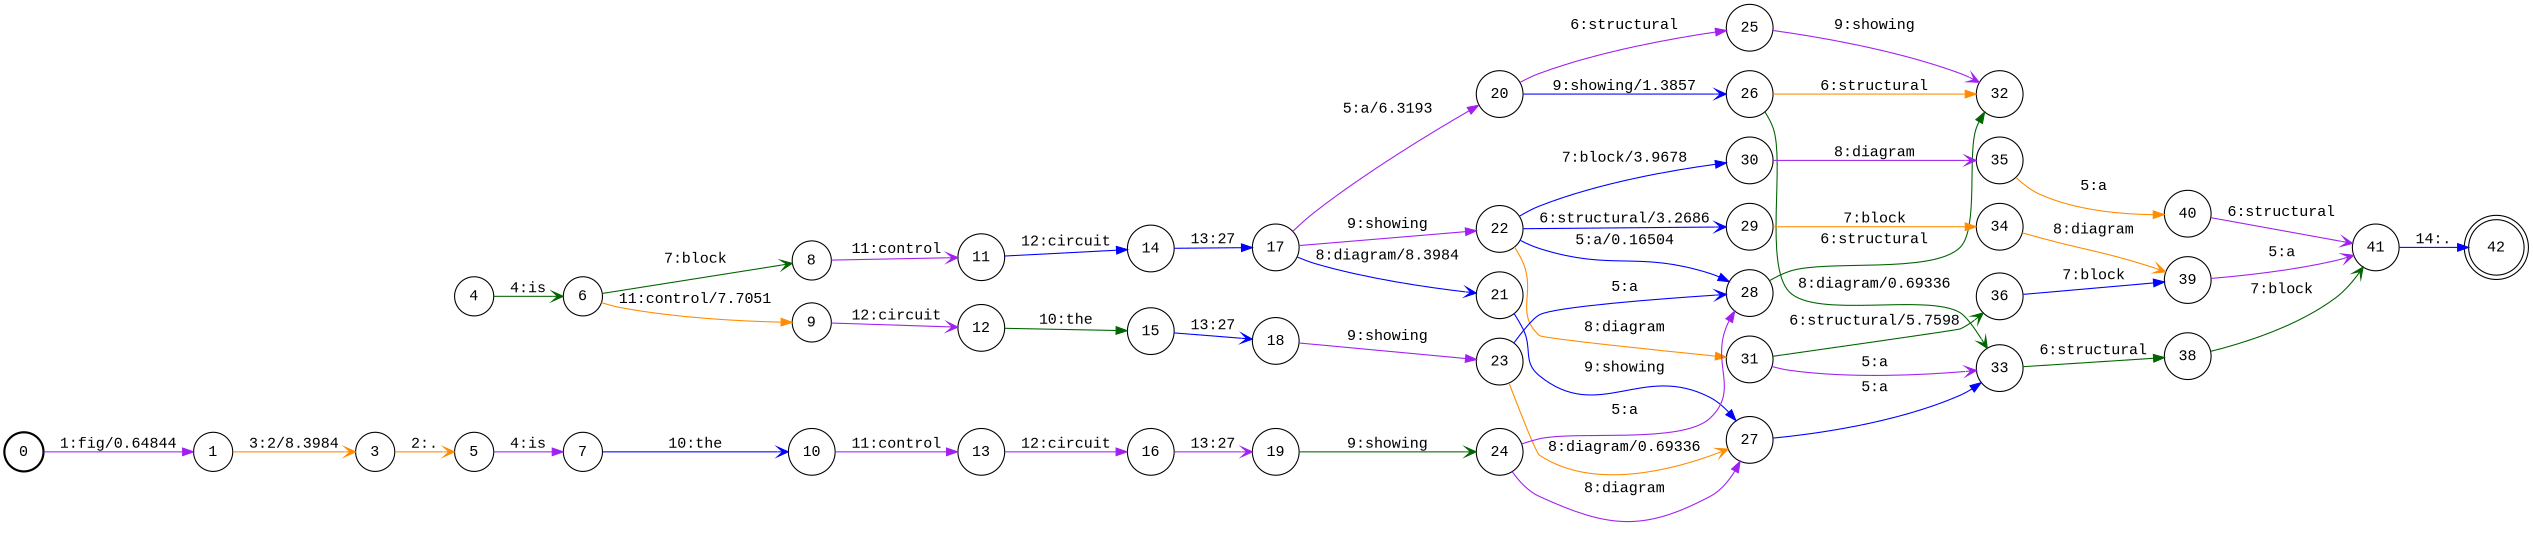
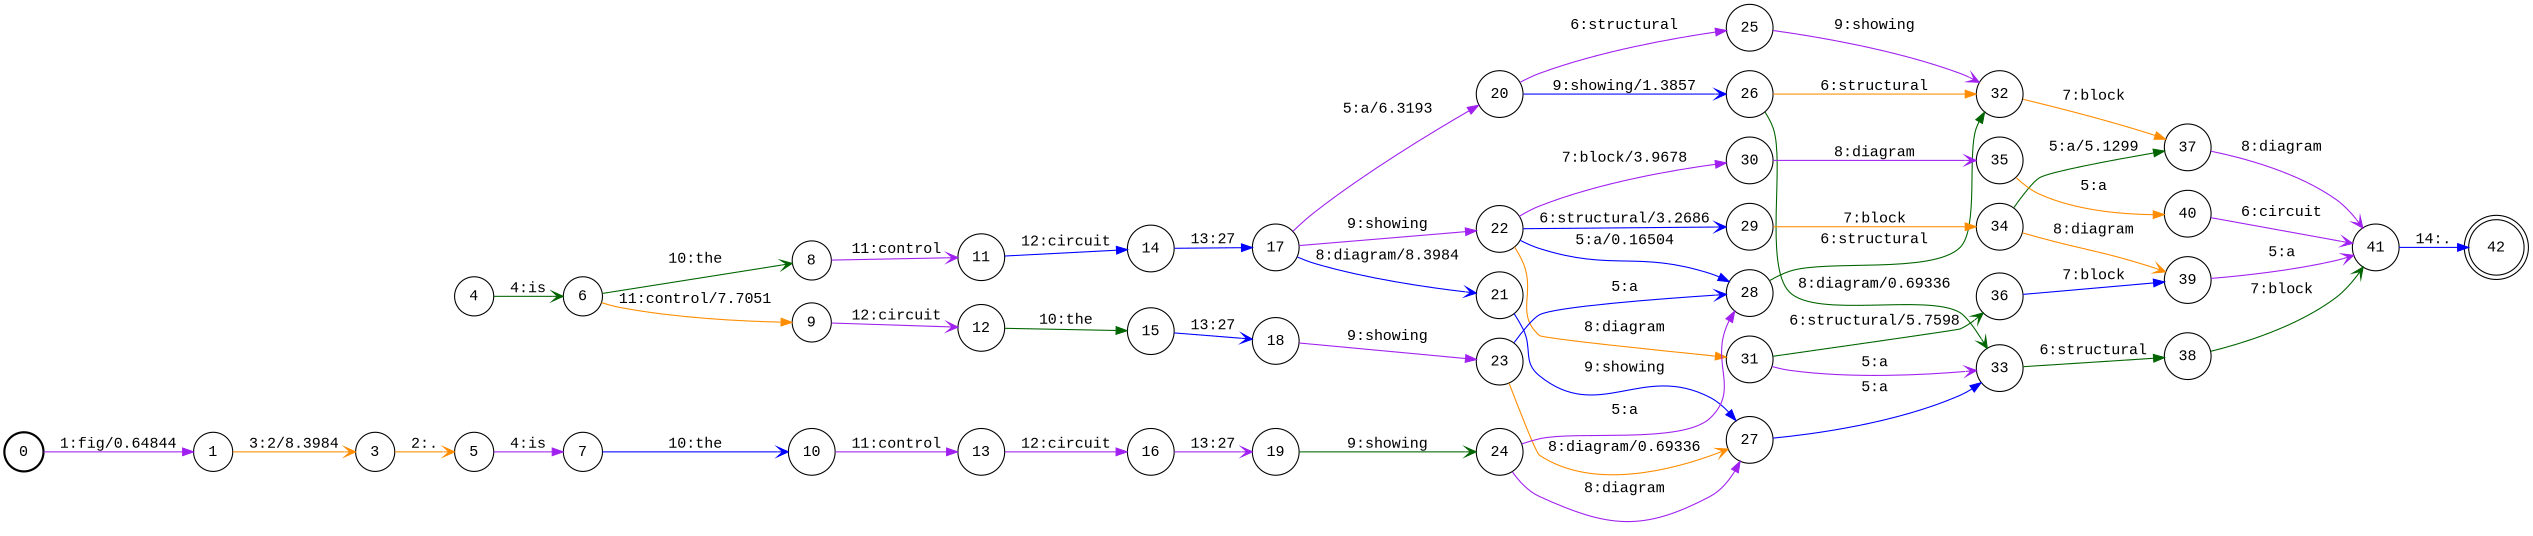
none -> (2188, 147)
(1615, 183) -> (1615, 183)
(2282, 212) -> (2282, 212)
(695, 259) -> (695, 259)
